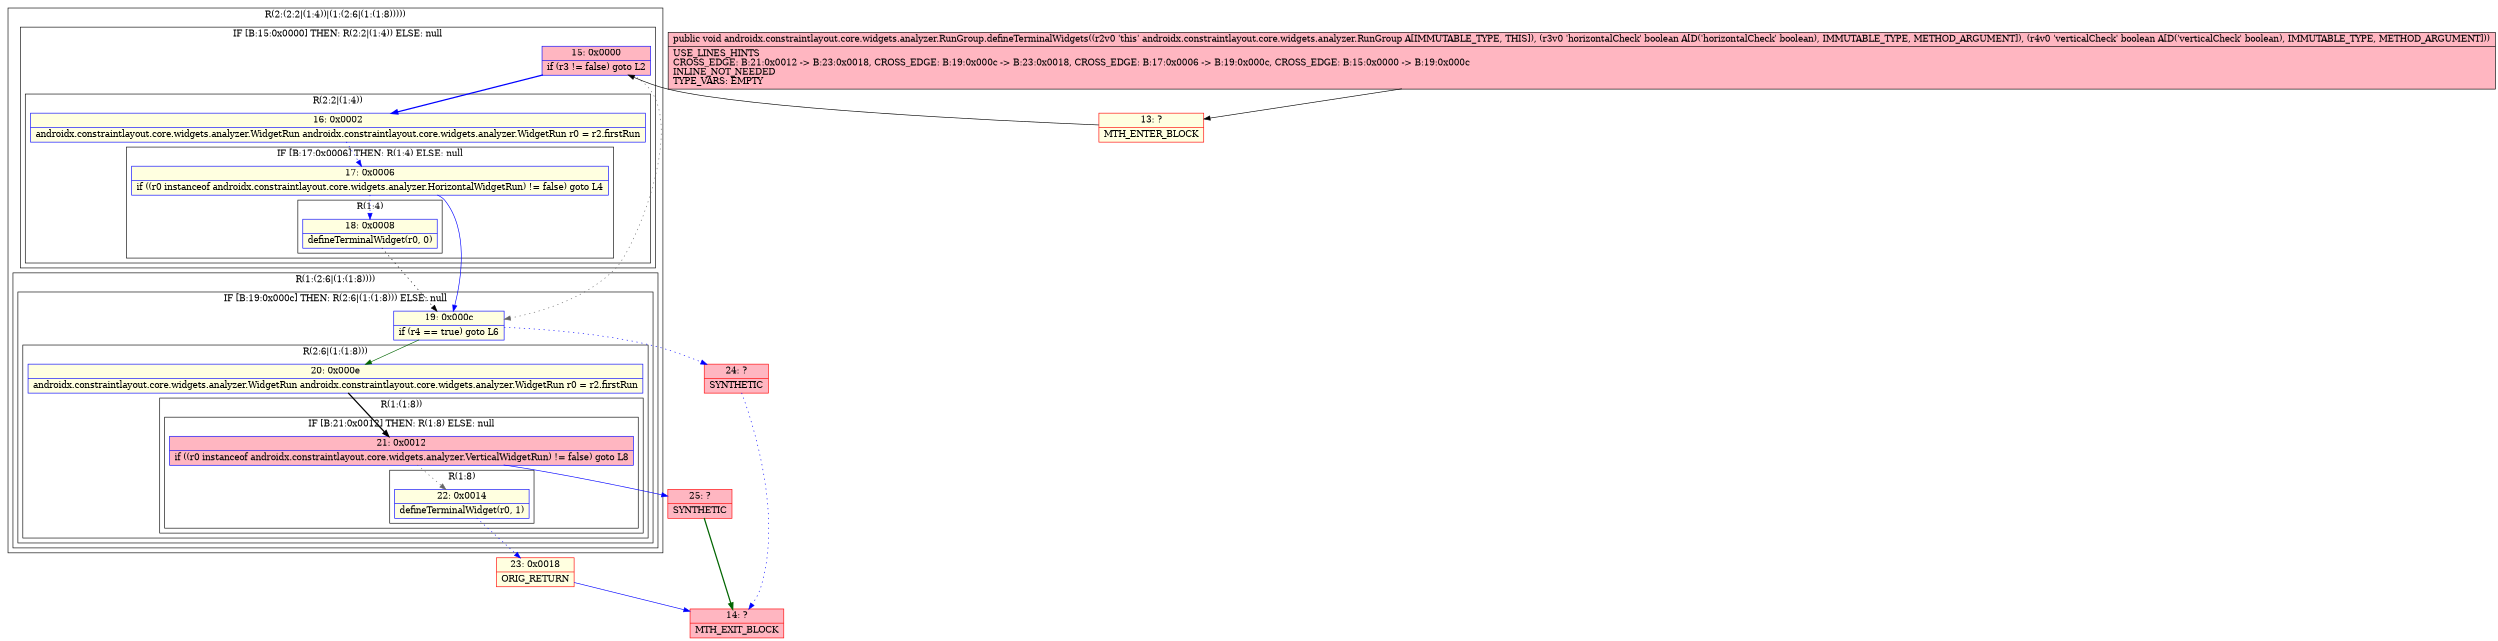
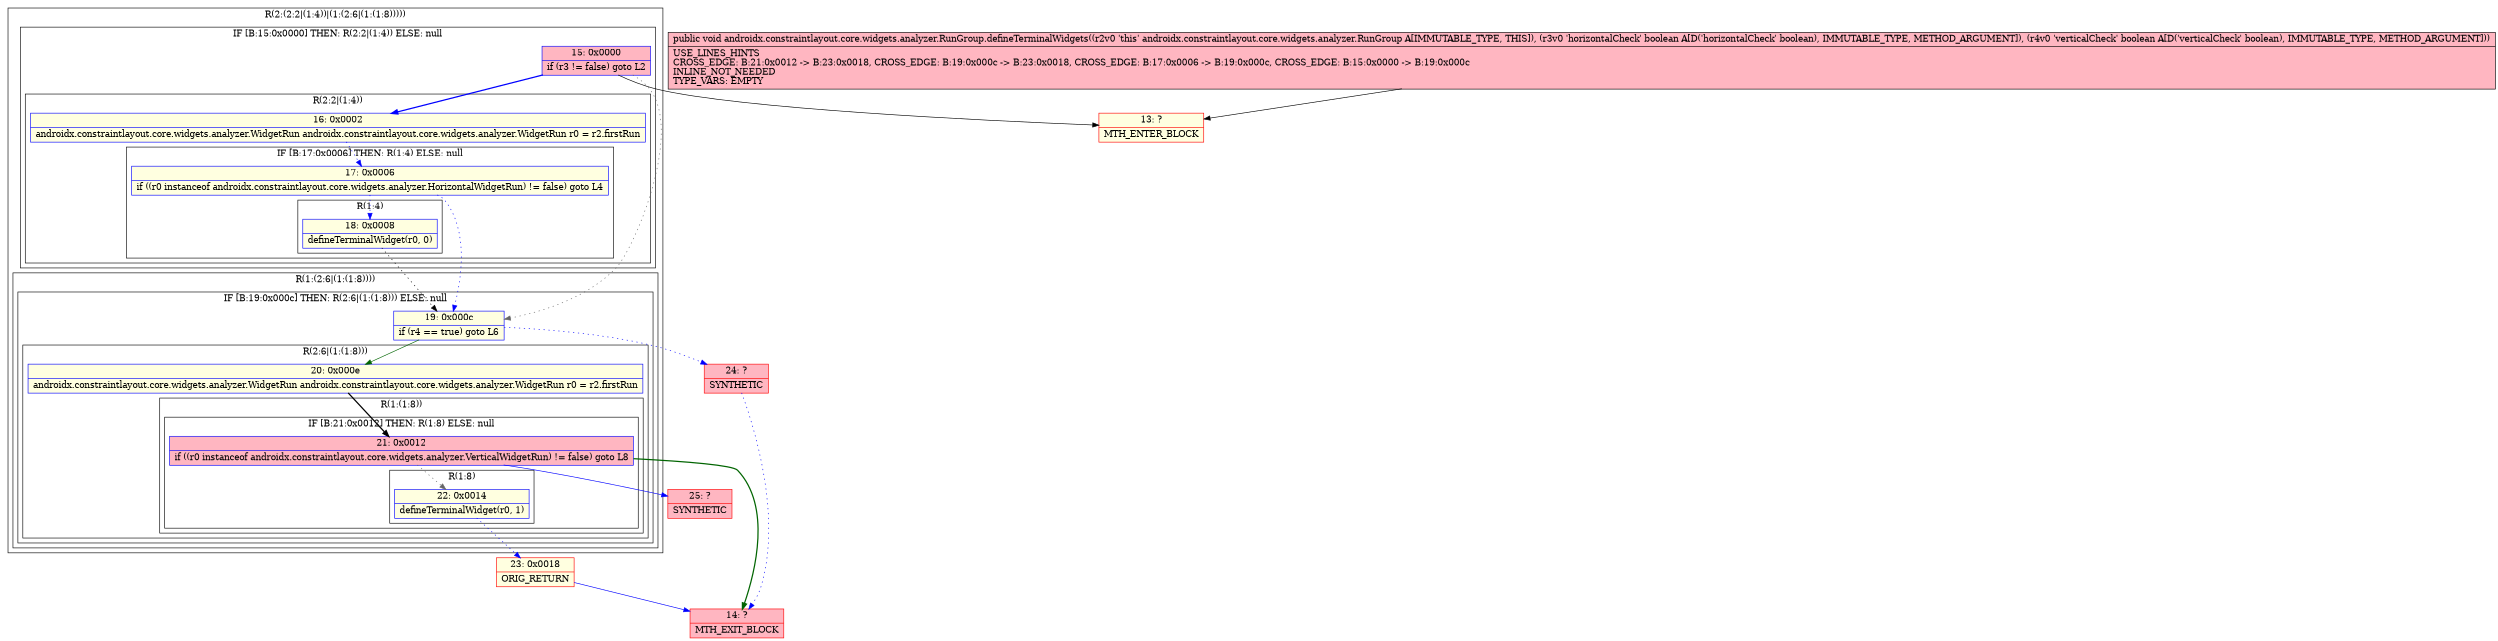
(865, 112) -> (854, 112)
(461, 247) -> (461, 247)
(717, 561) -> (748, 484)
